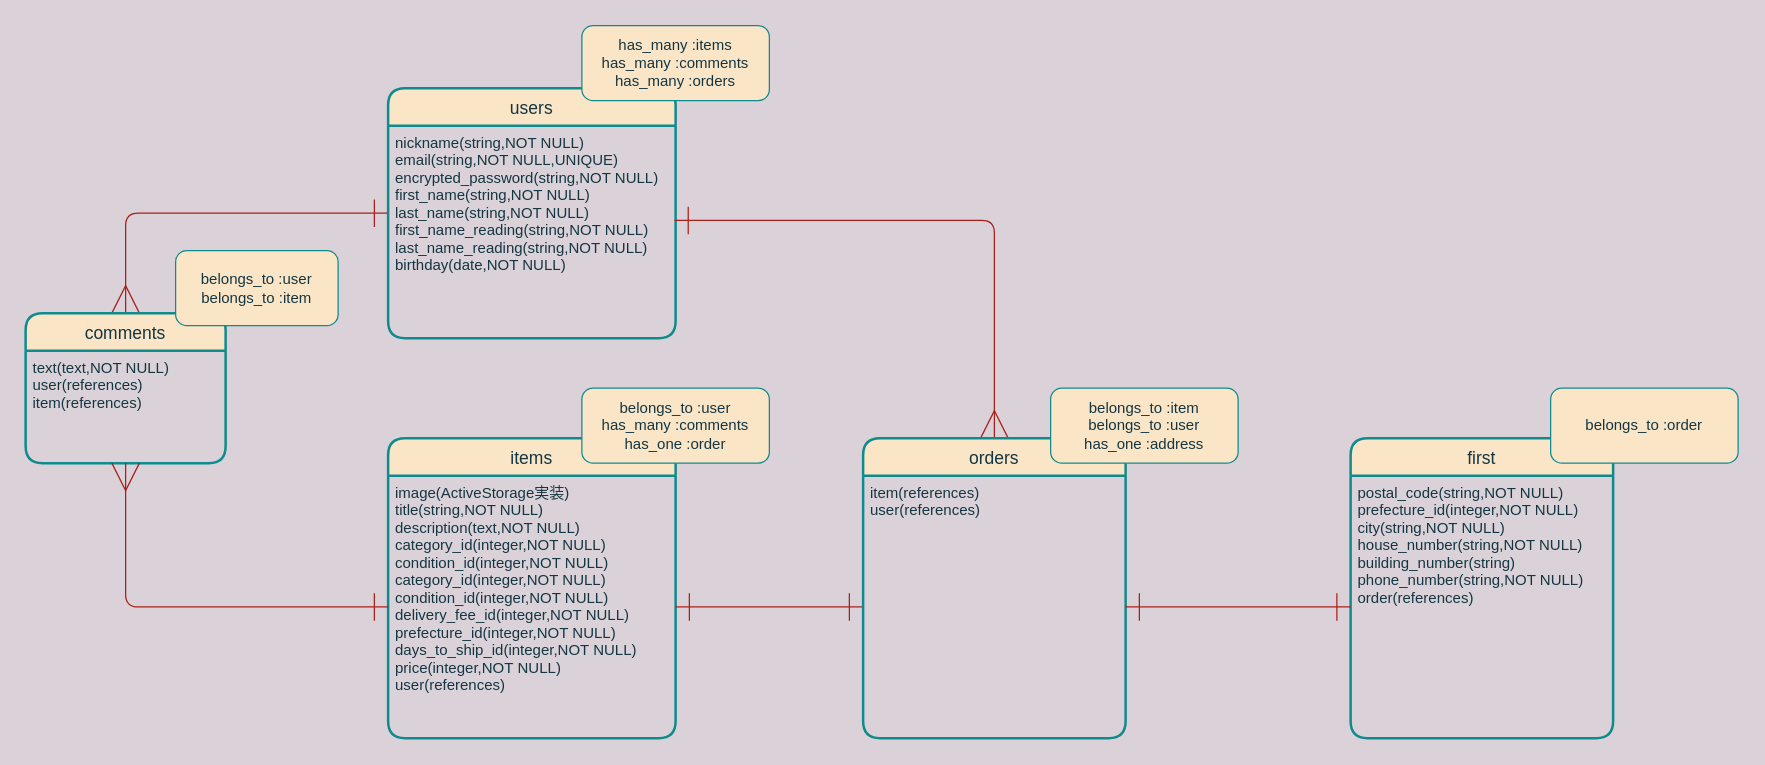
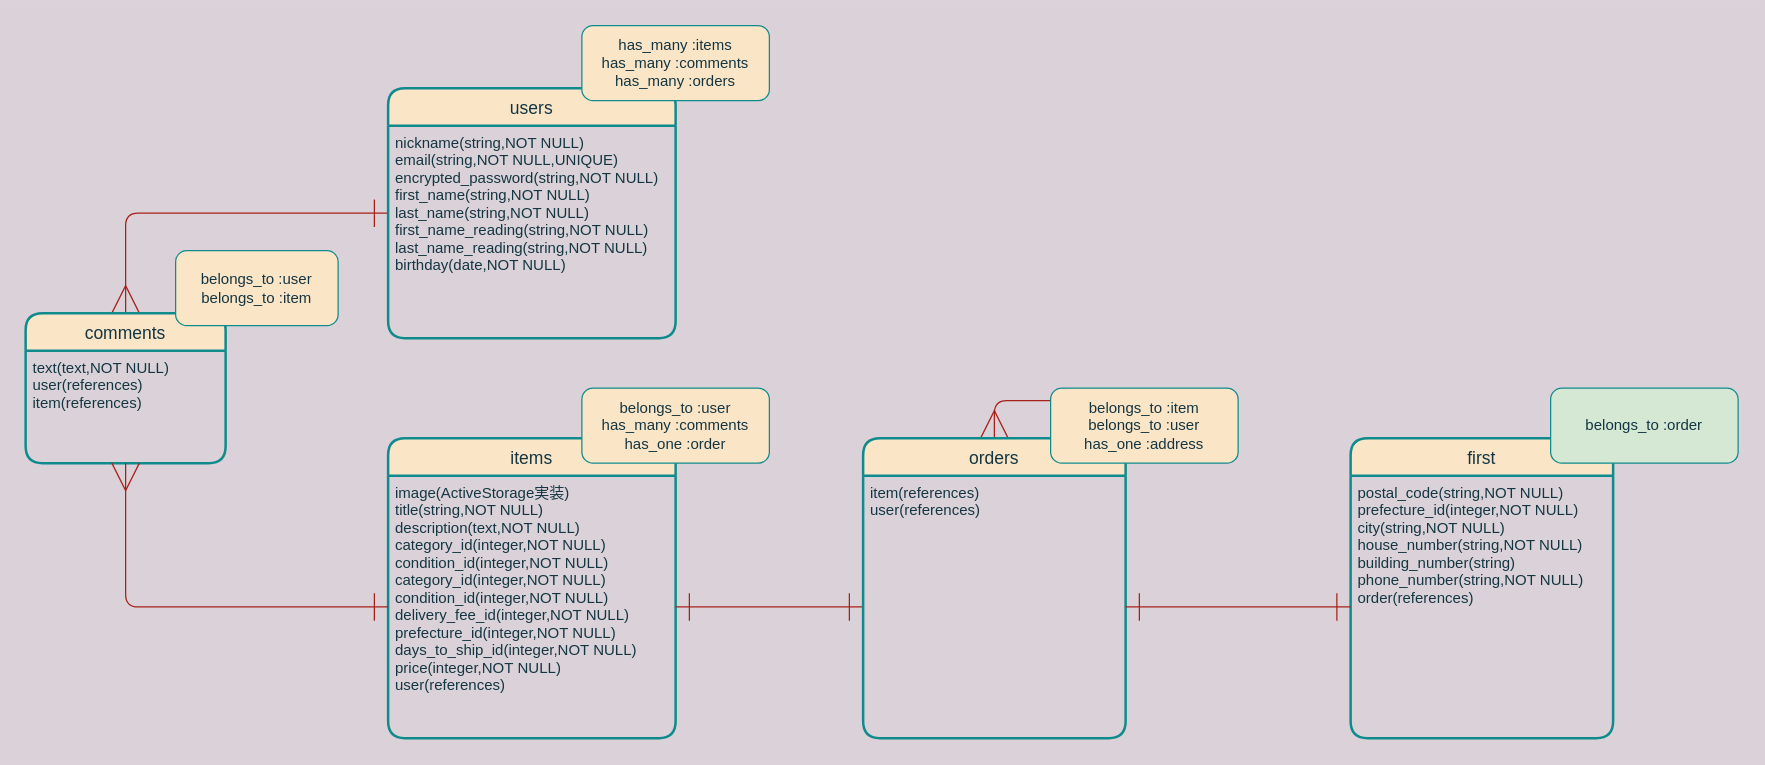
(926, 220) -> (1023, 401)
(1644, 426) -> (1644, 426)
